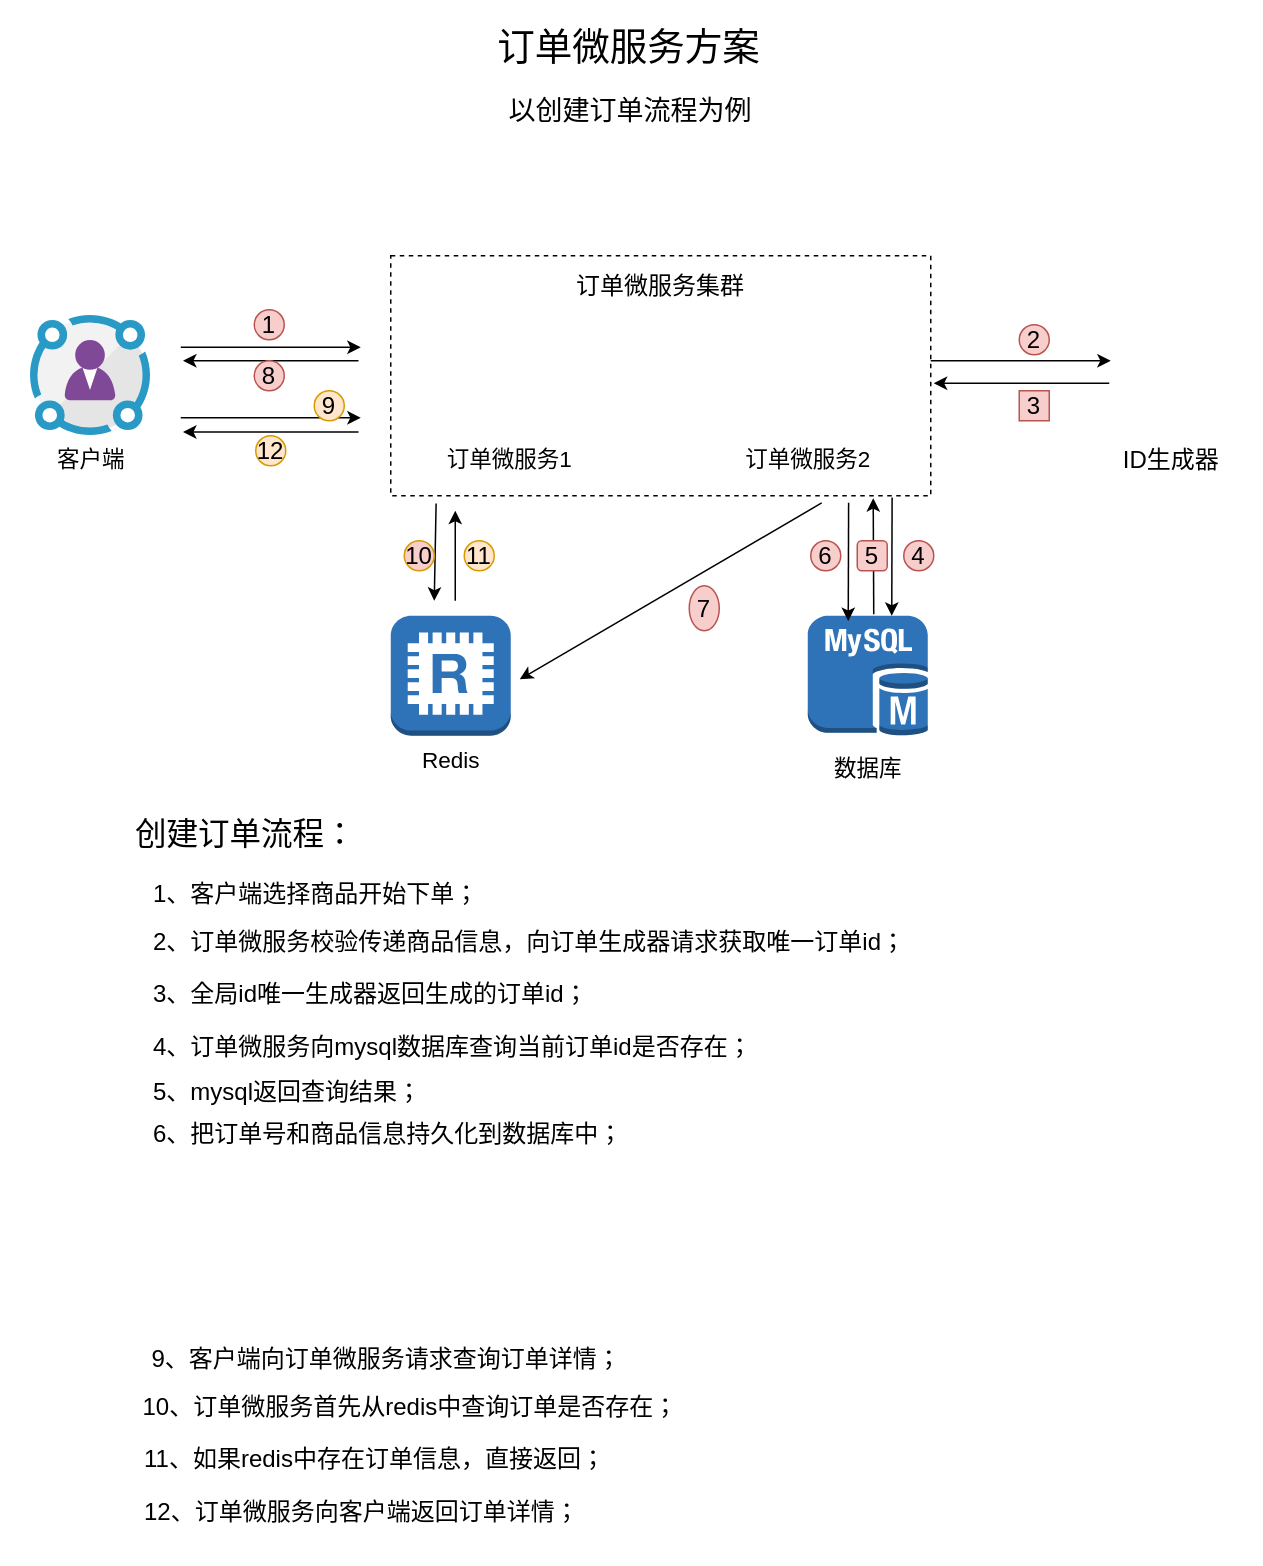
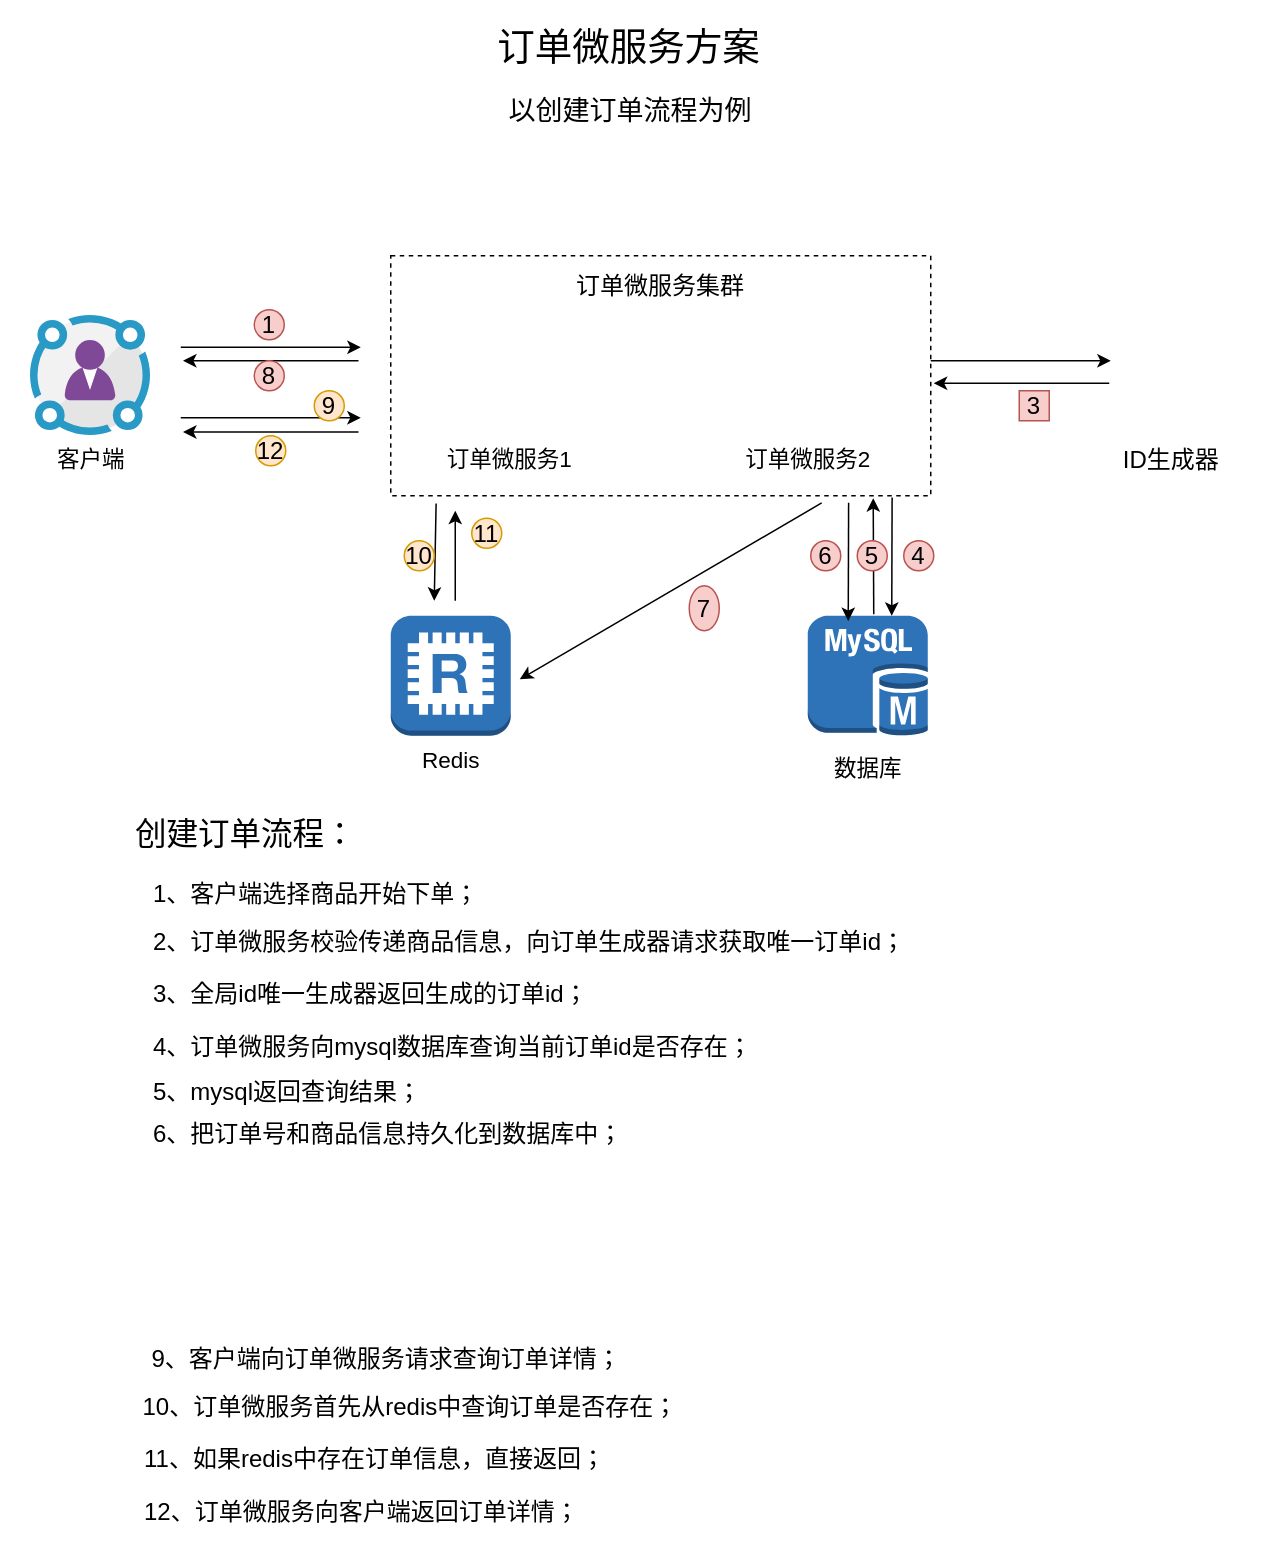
(1034, 340) -> none
(419, 556) -> (419, 556)
(479, 556) -> (487, 533)
(872, 556) -> (872, 556)
